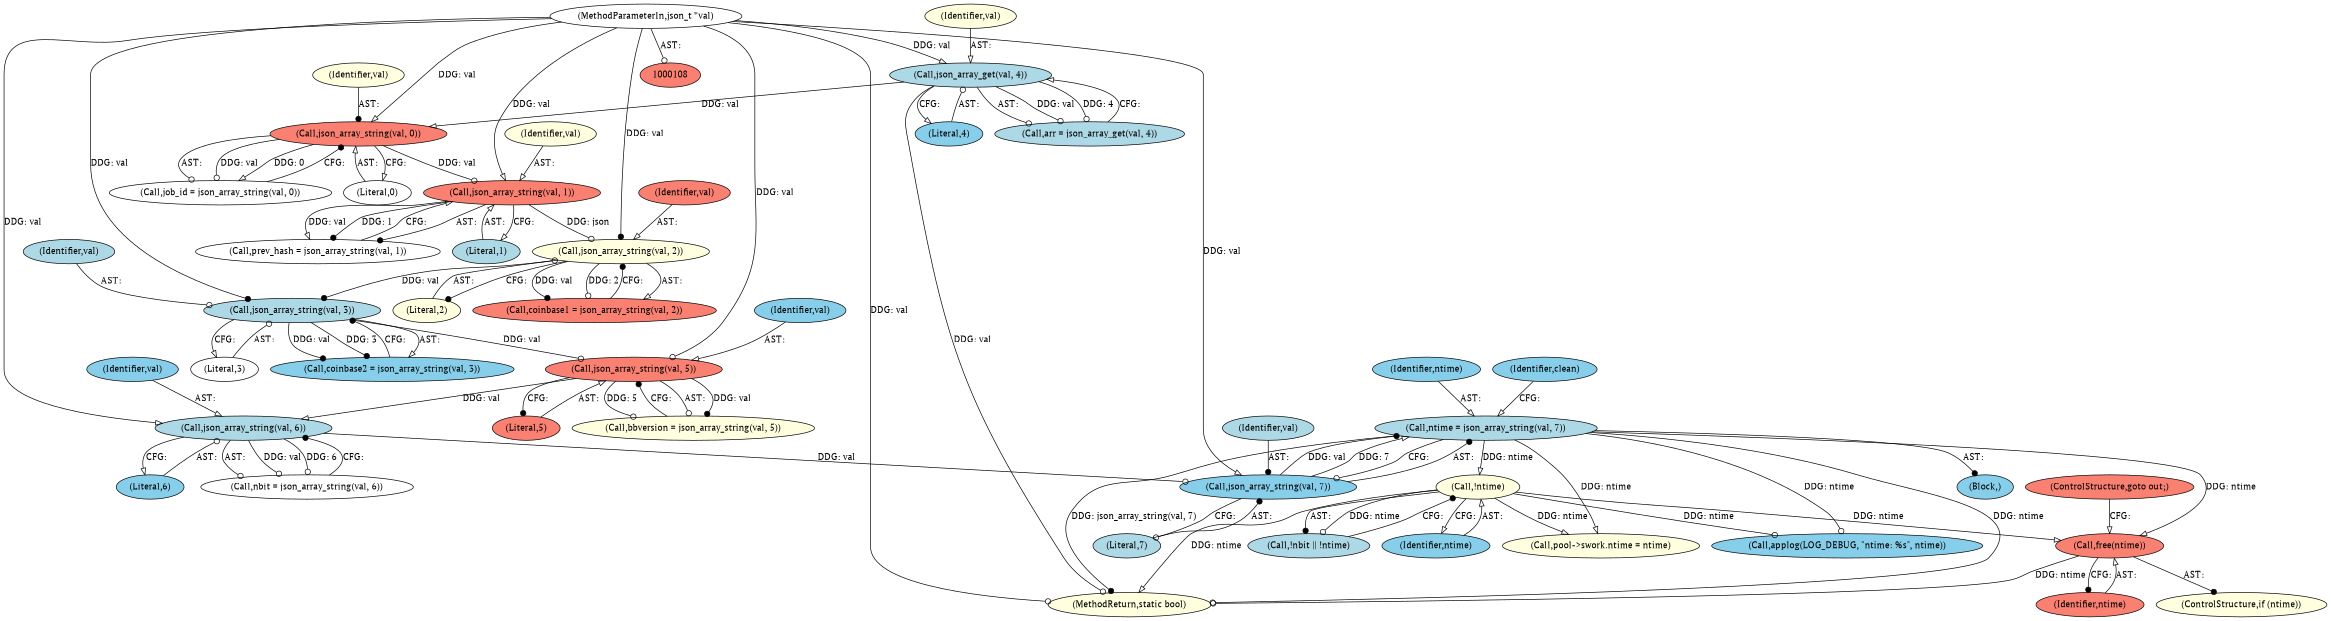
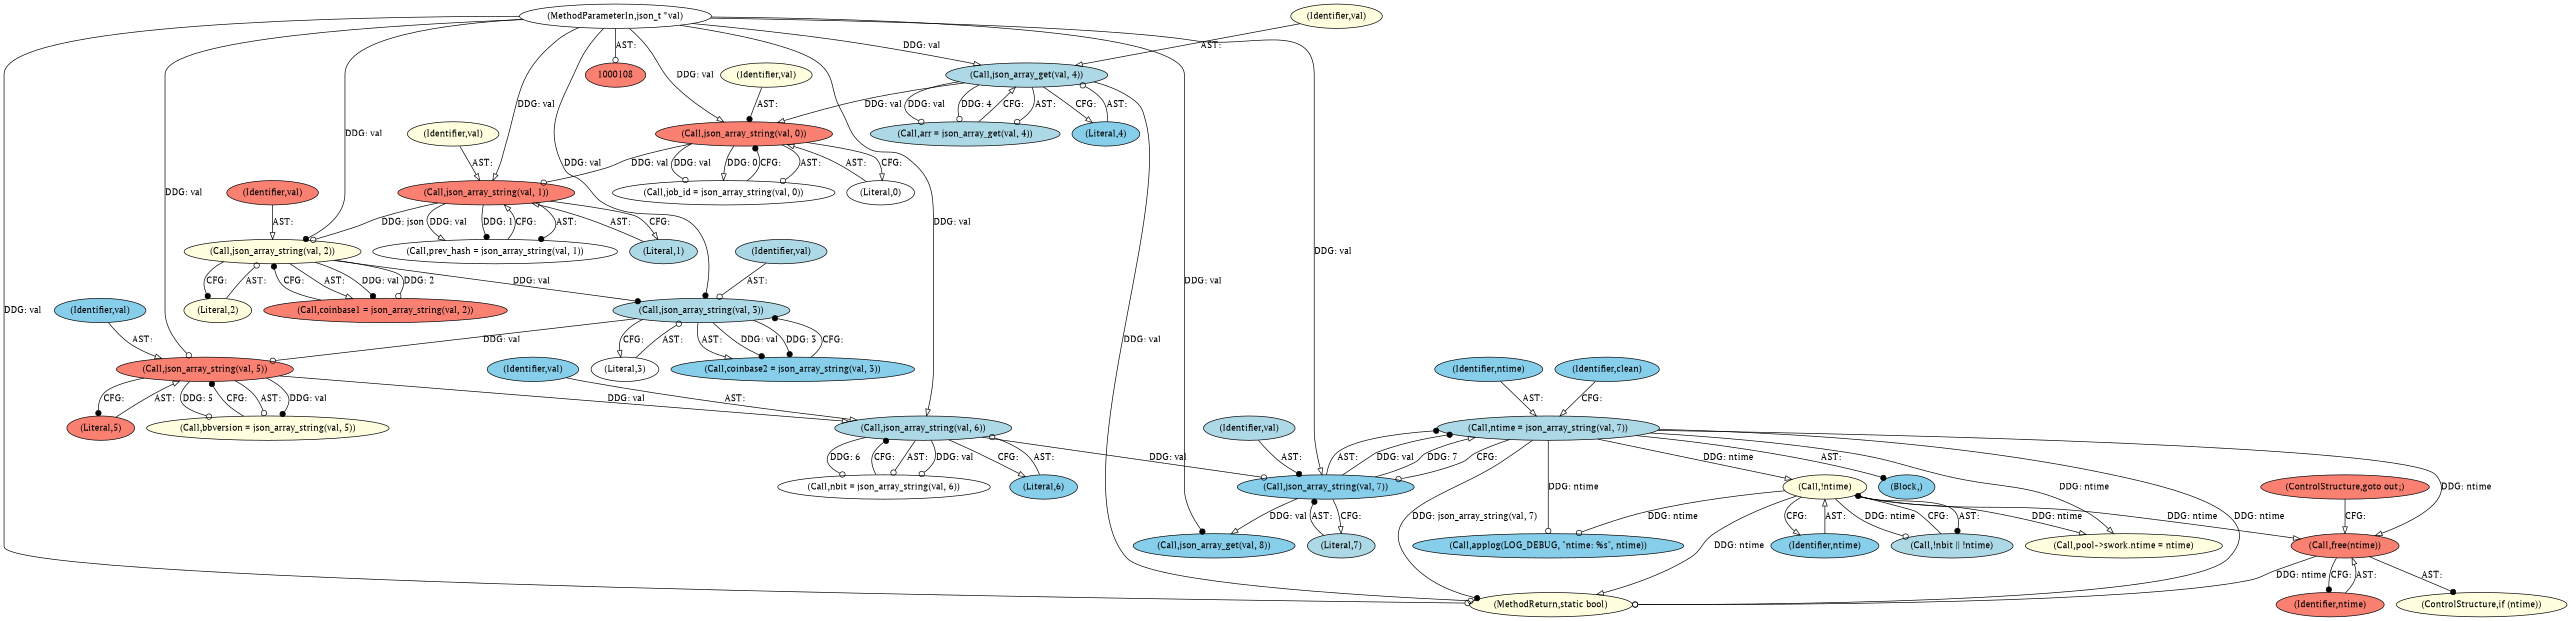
(1201, 520) -> (1338, 513)
none -> (1214, 546)
